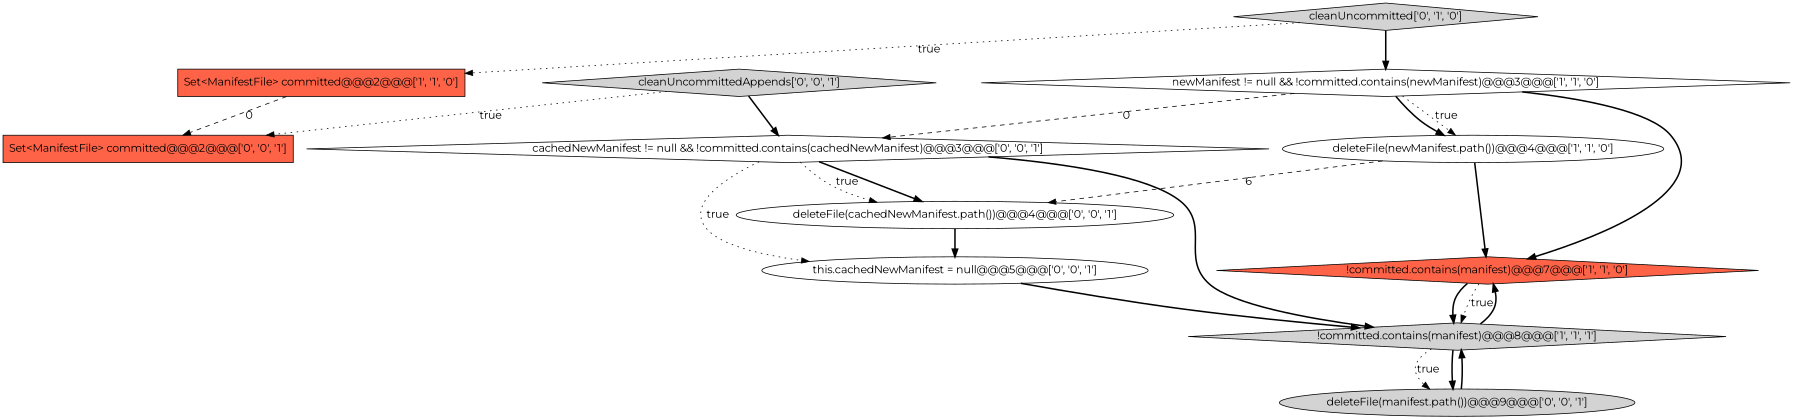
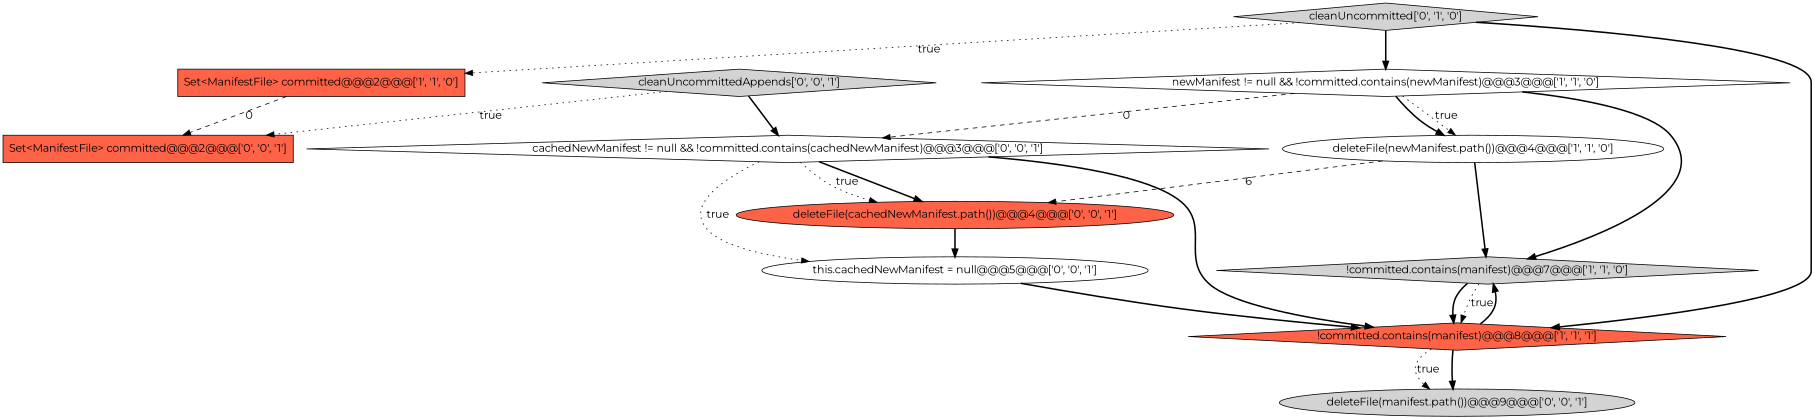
(955, 215) -> (955, 215)
(1488, 270) -> (1488, 270)
(1457, 337) -> (1457, 337)
(1462, 373) -> (1811, 135)
